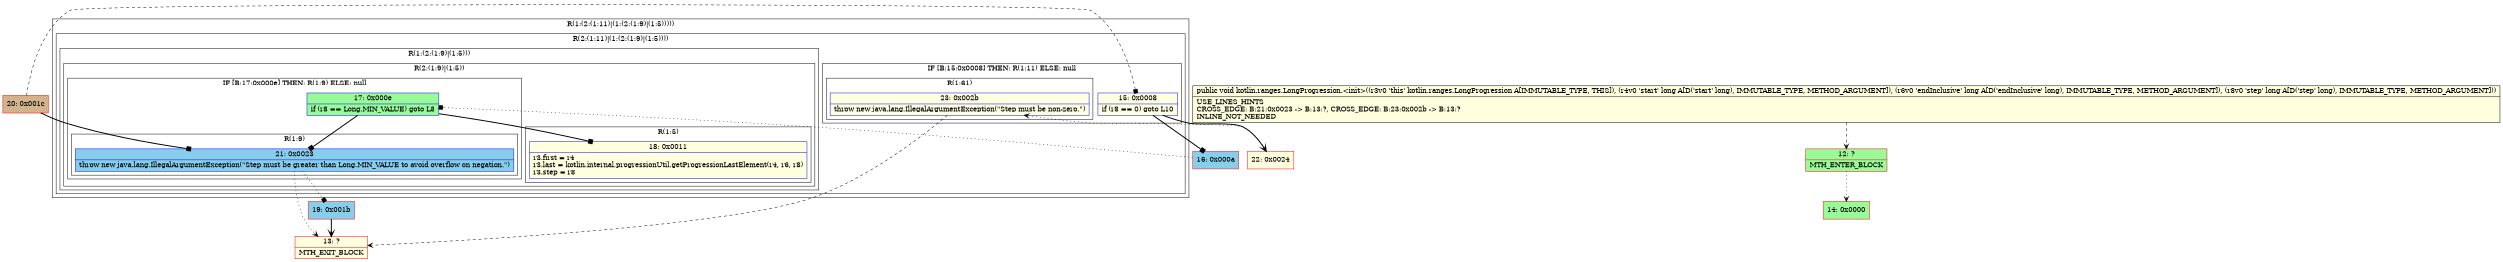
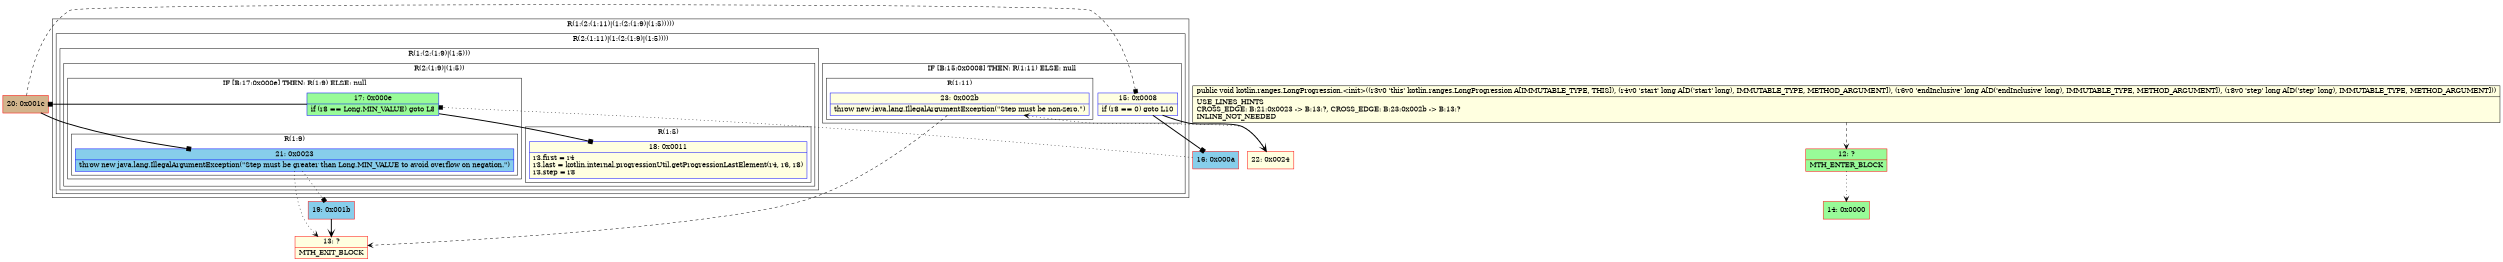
(960, 84) -> (960, 84)
(336, 131) -> (180, 104)
